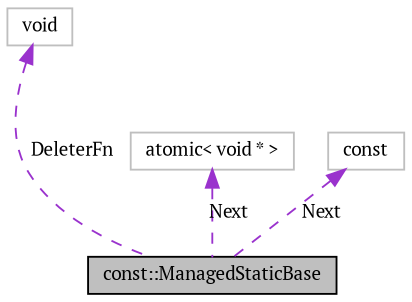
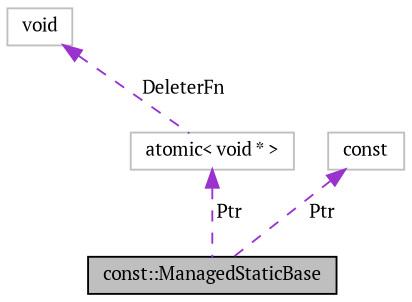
(40, 188) -> (134, 95)
(227, 213) -> (227, 213)
(320, 213) -> (320, 213)
